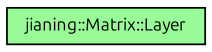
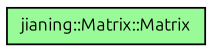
(106, 26) -> (106, 26)
